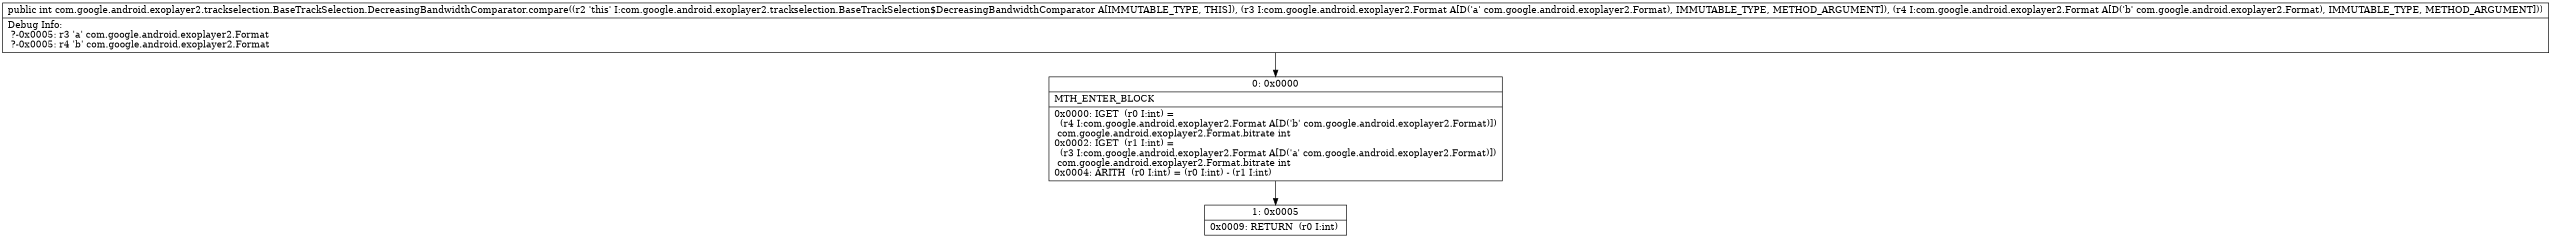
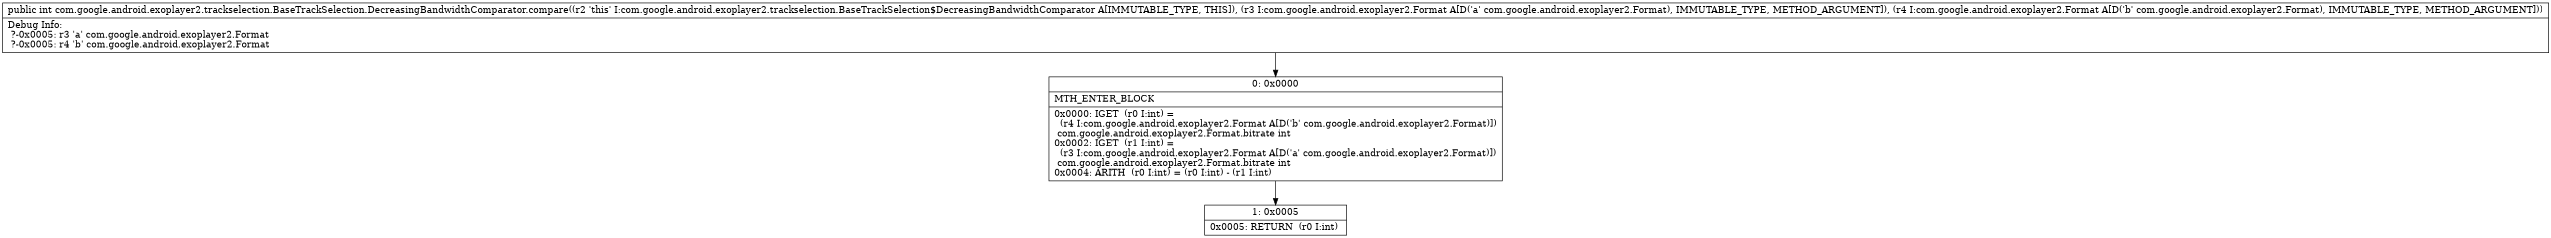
(1276, 227) -> (1276, 227)
